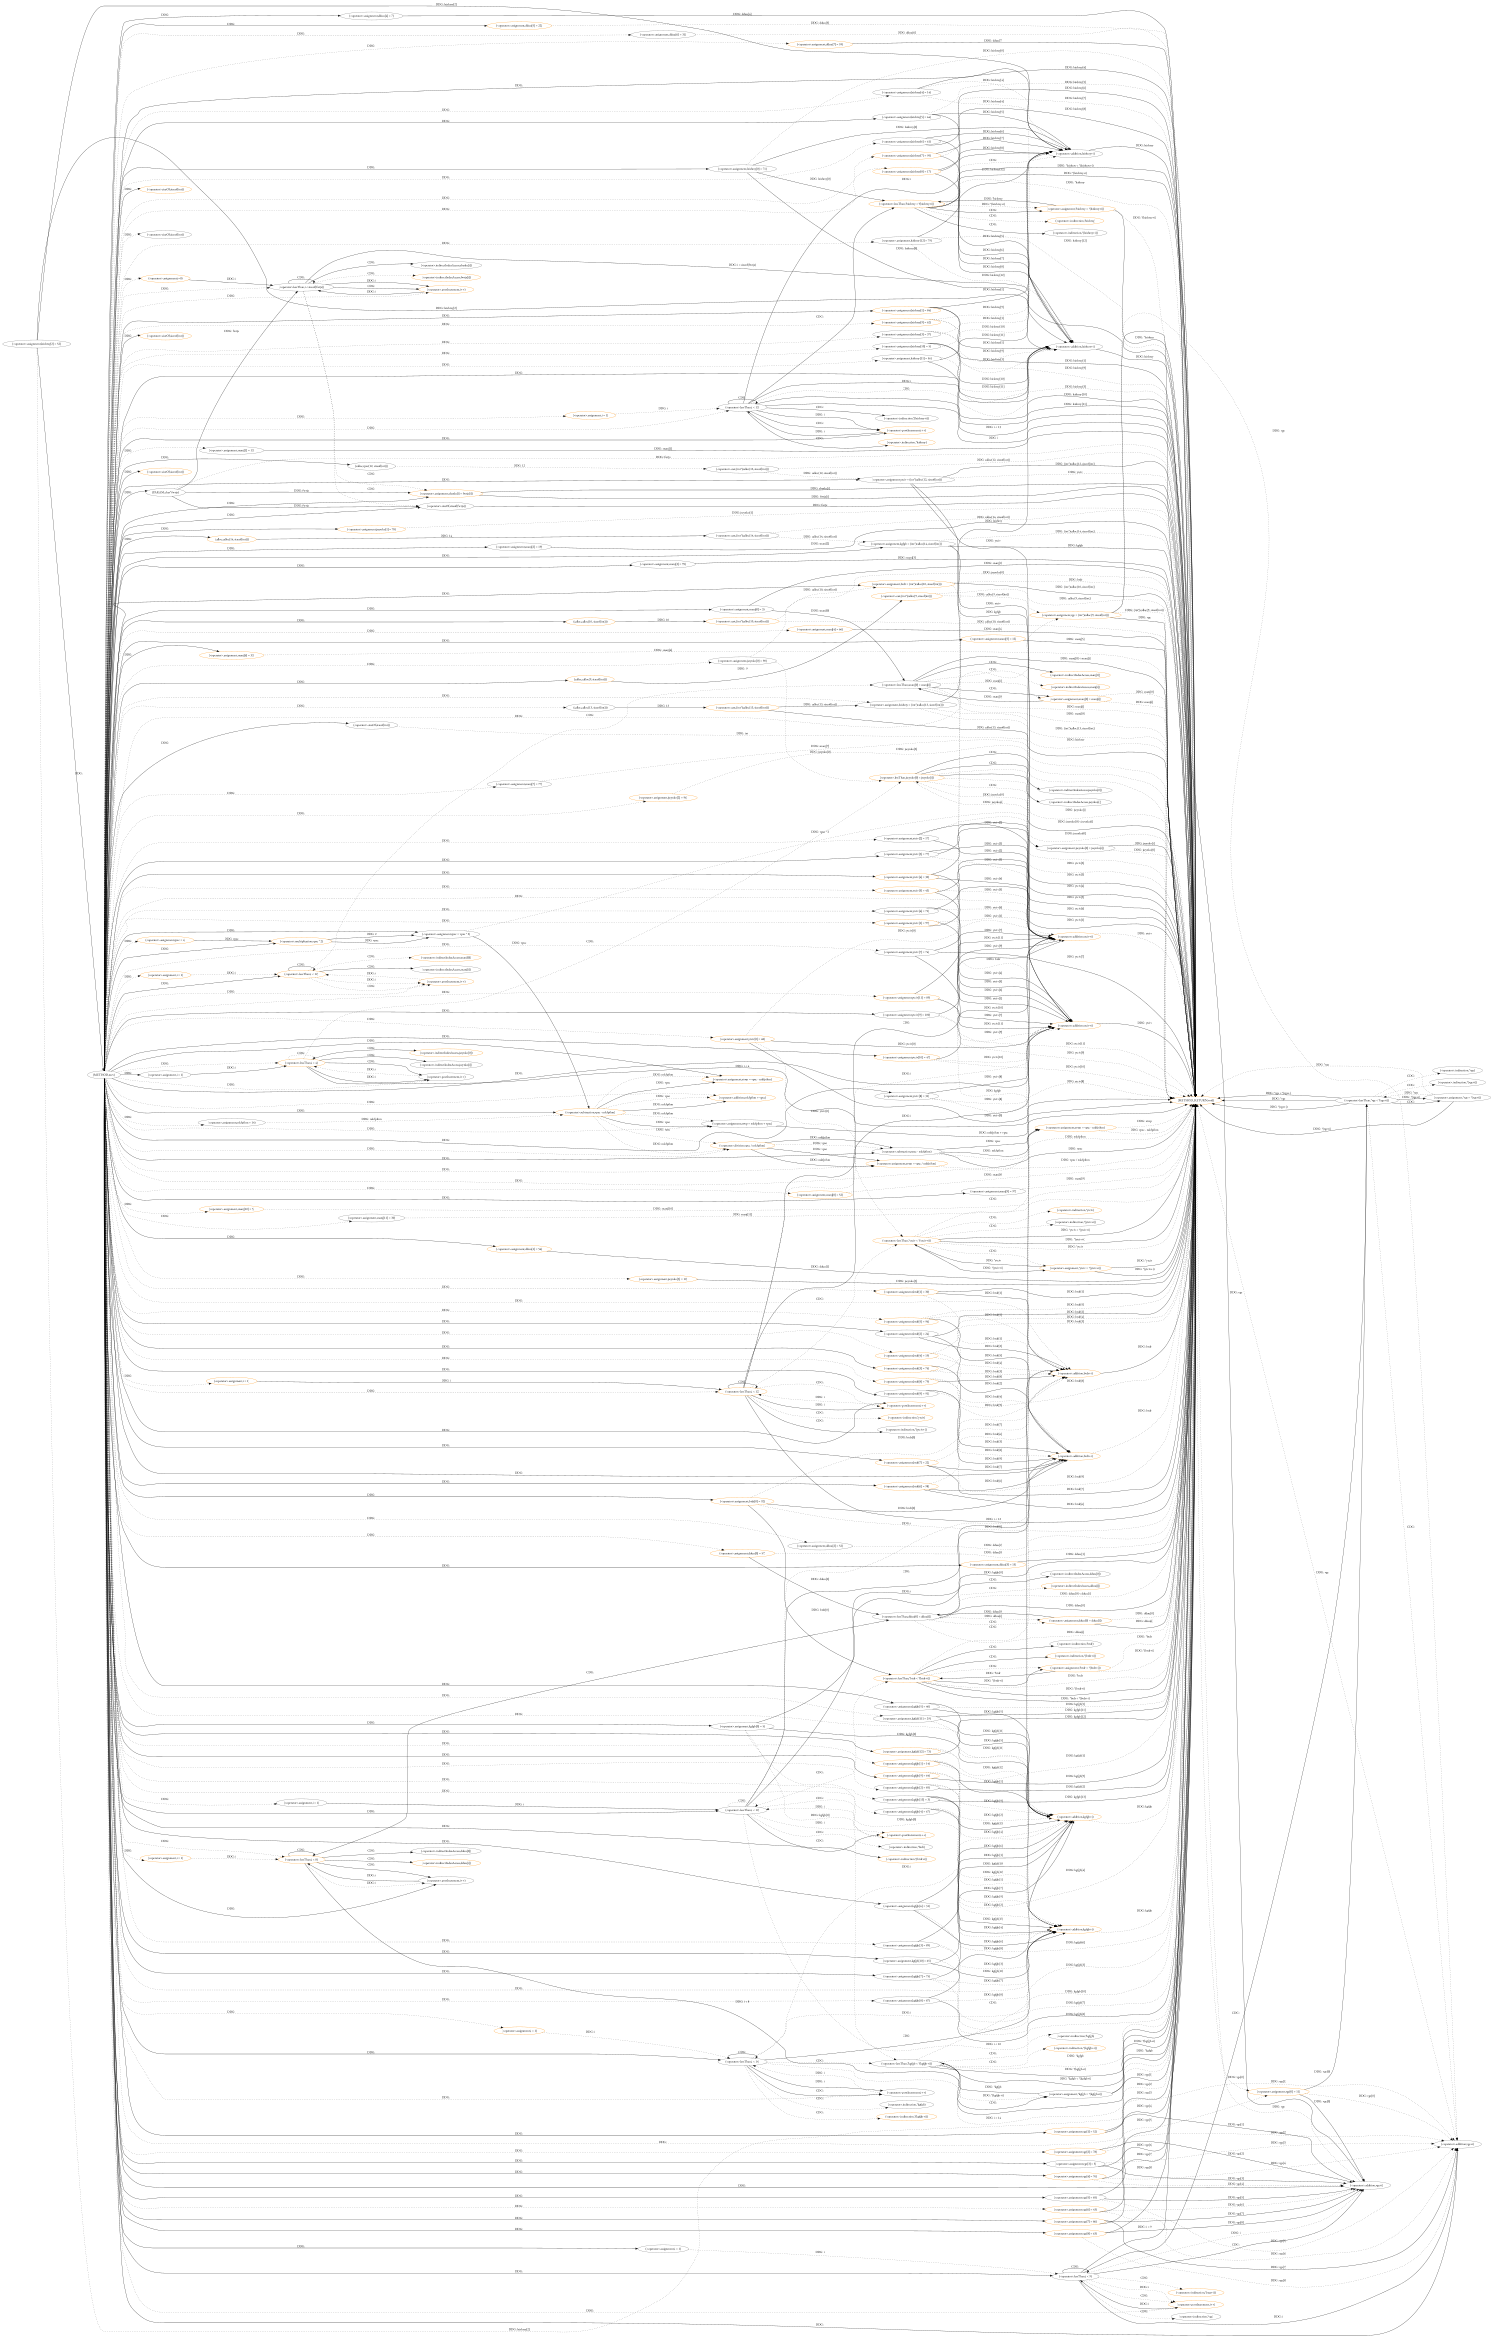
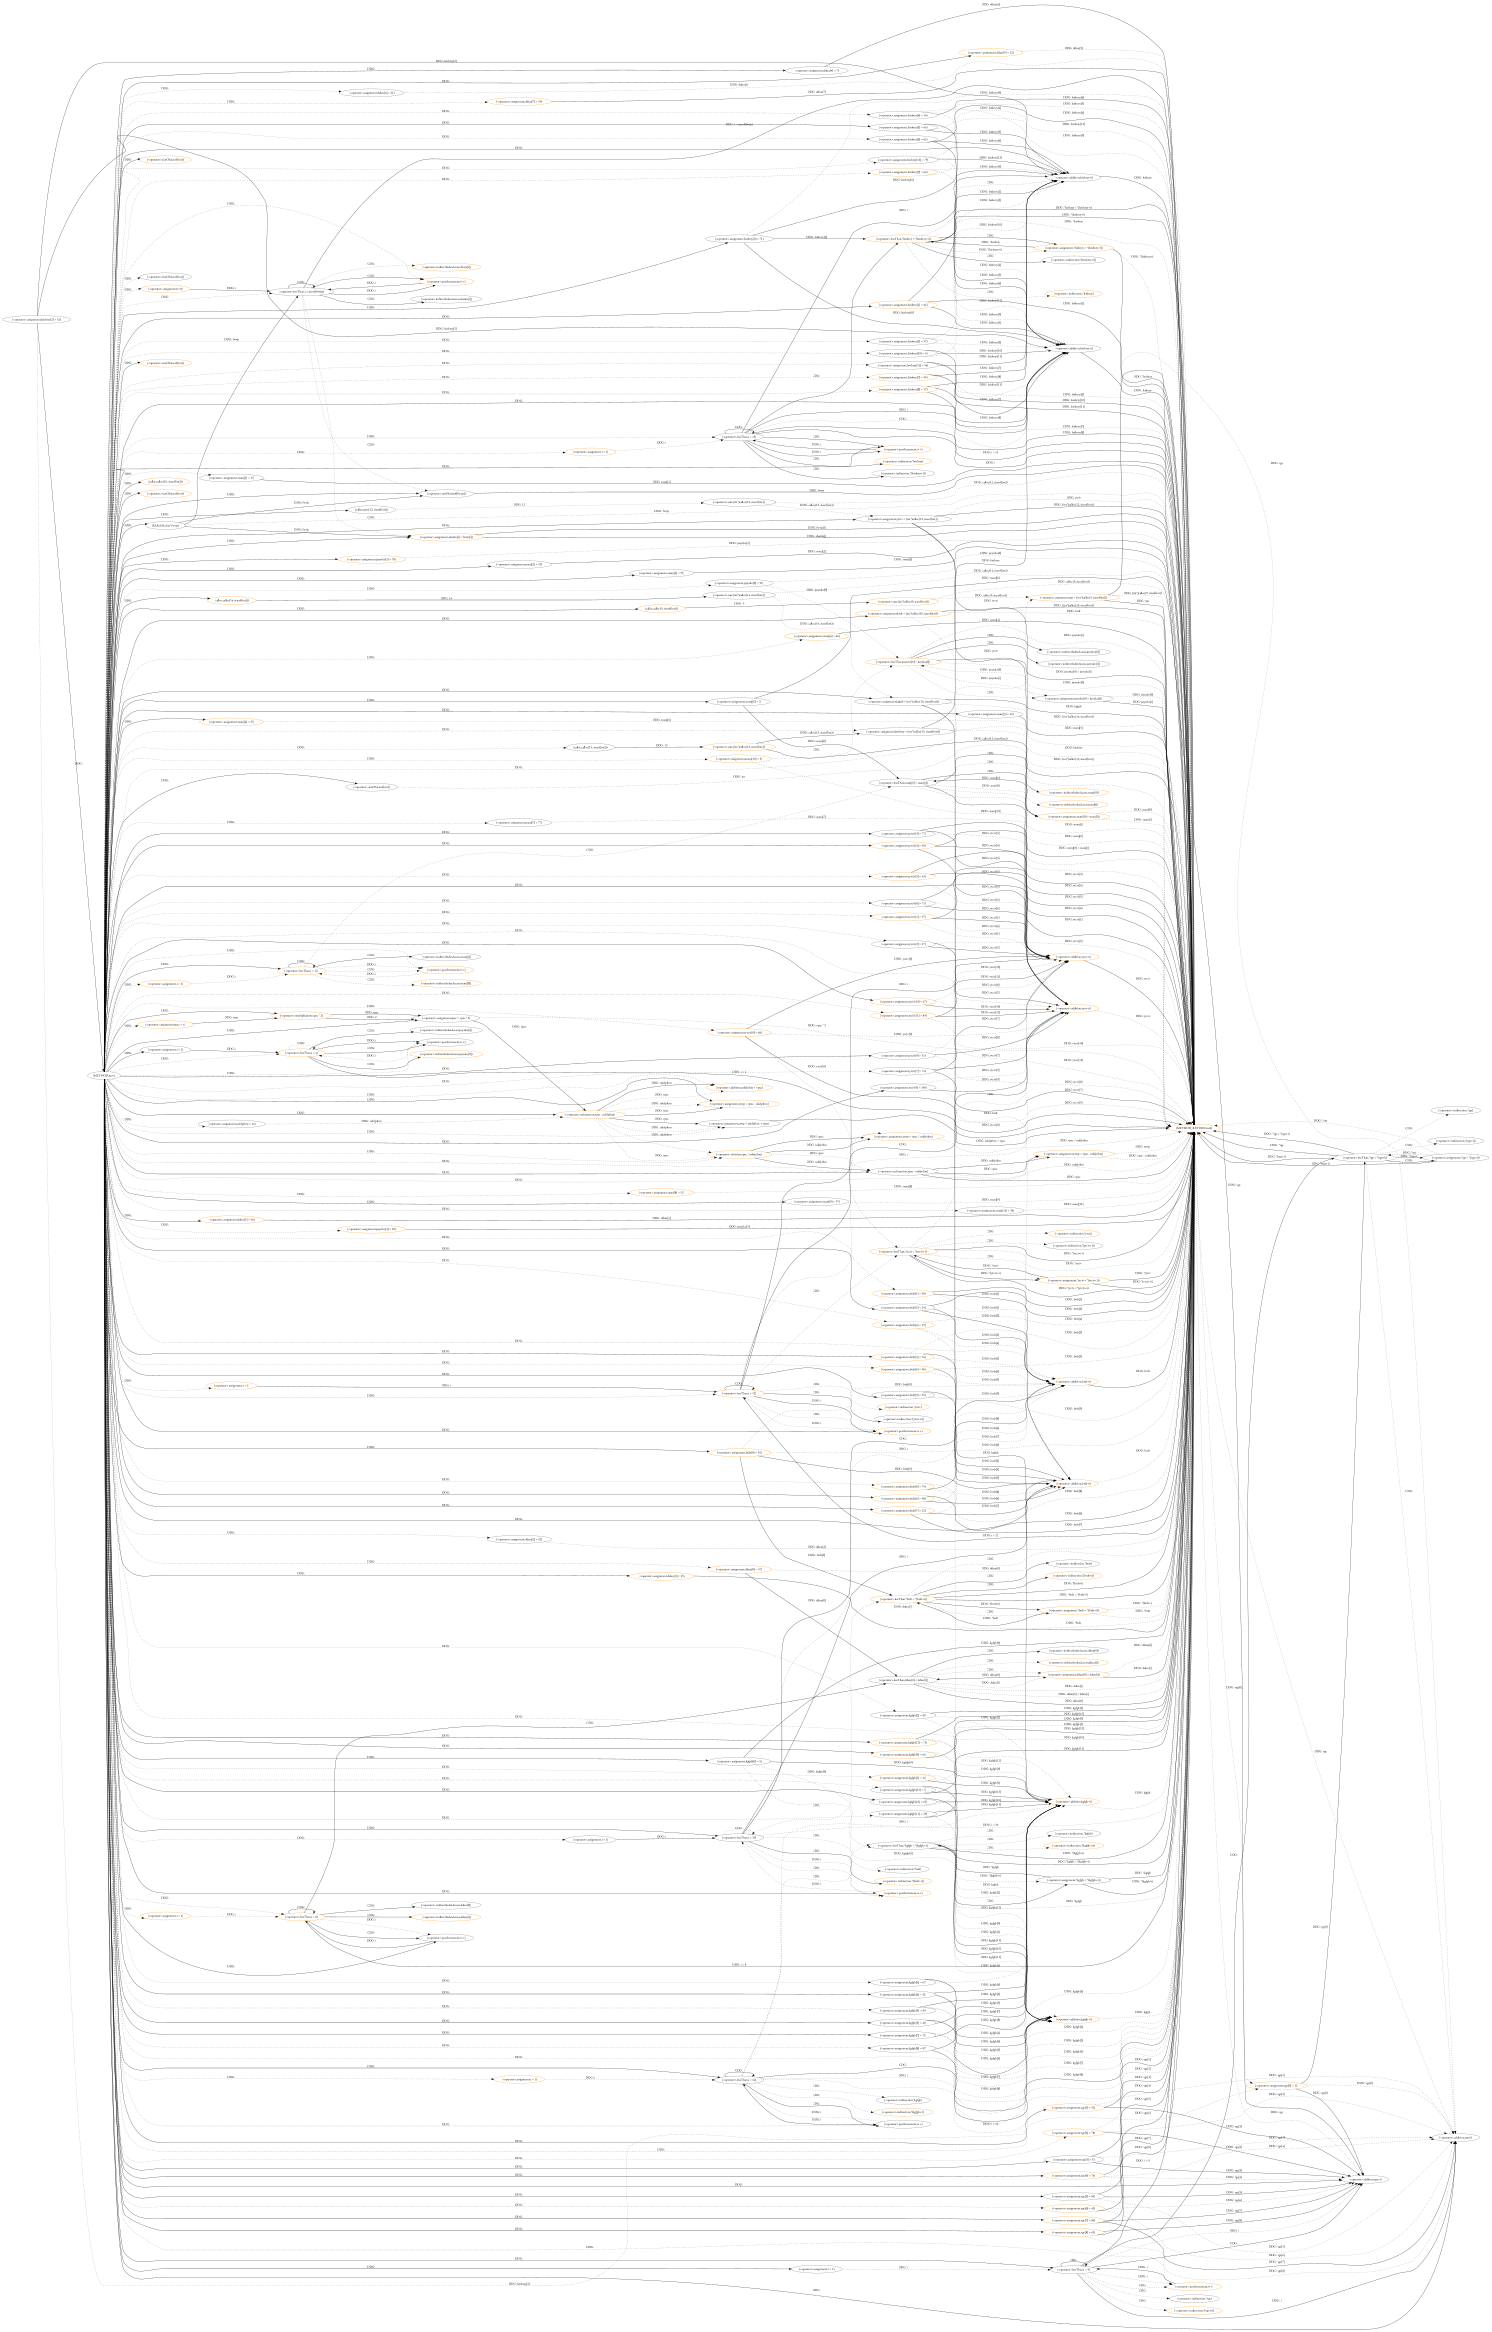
(742, 621) -> none
(993, 639) -> (991, 714)
(663, 798) -> none
(608, 949) -> (853, 739)
